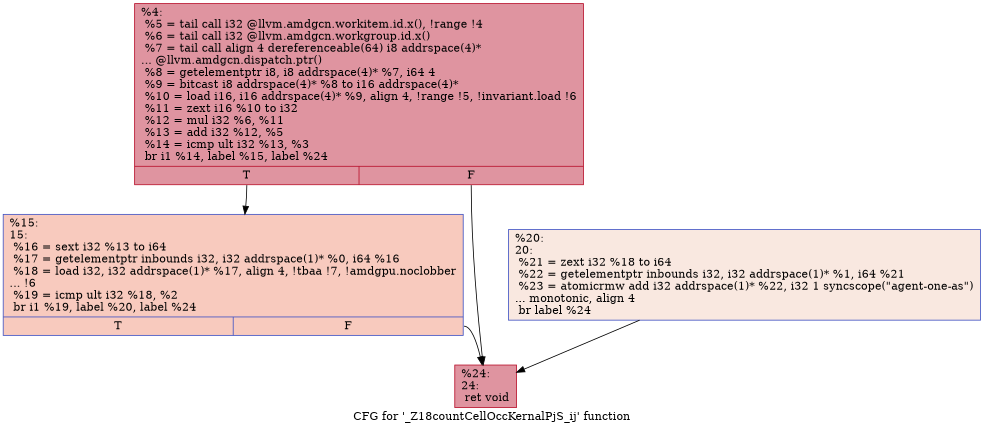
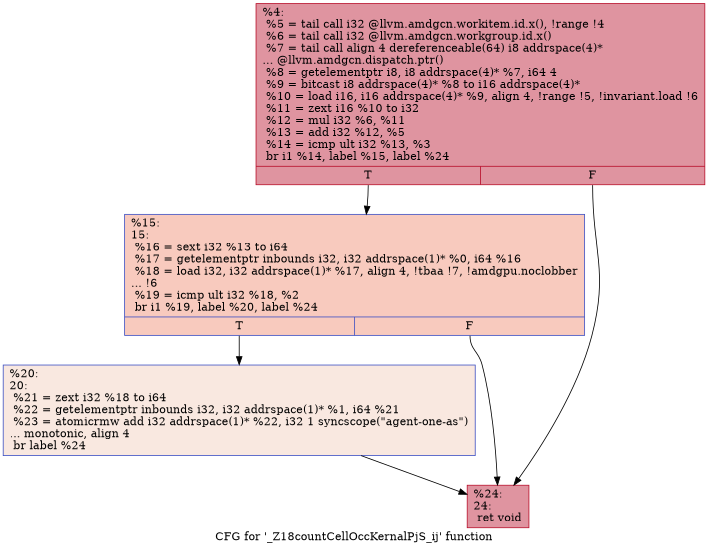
none -> (239, 346)
